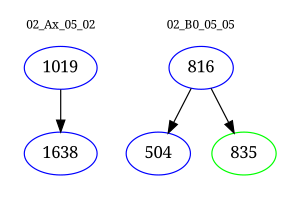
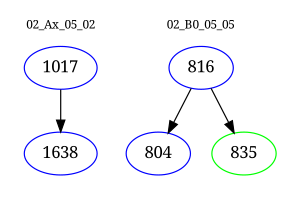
(61, 68) -> (61, 68)
(158, 154) -> (158, 154)
